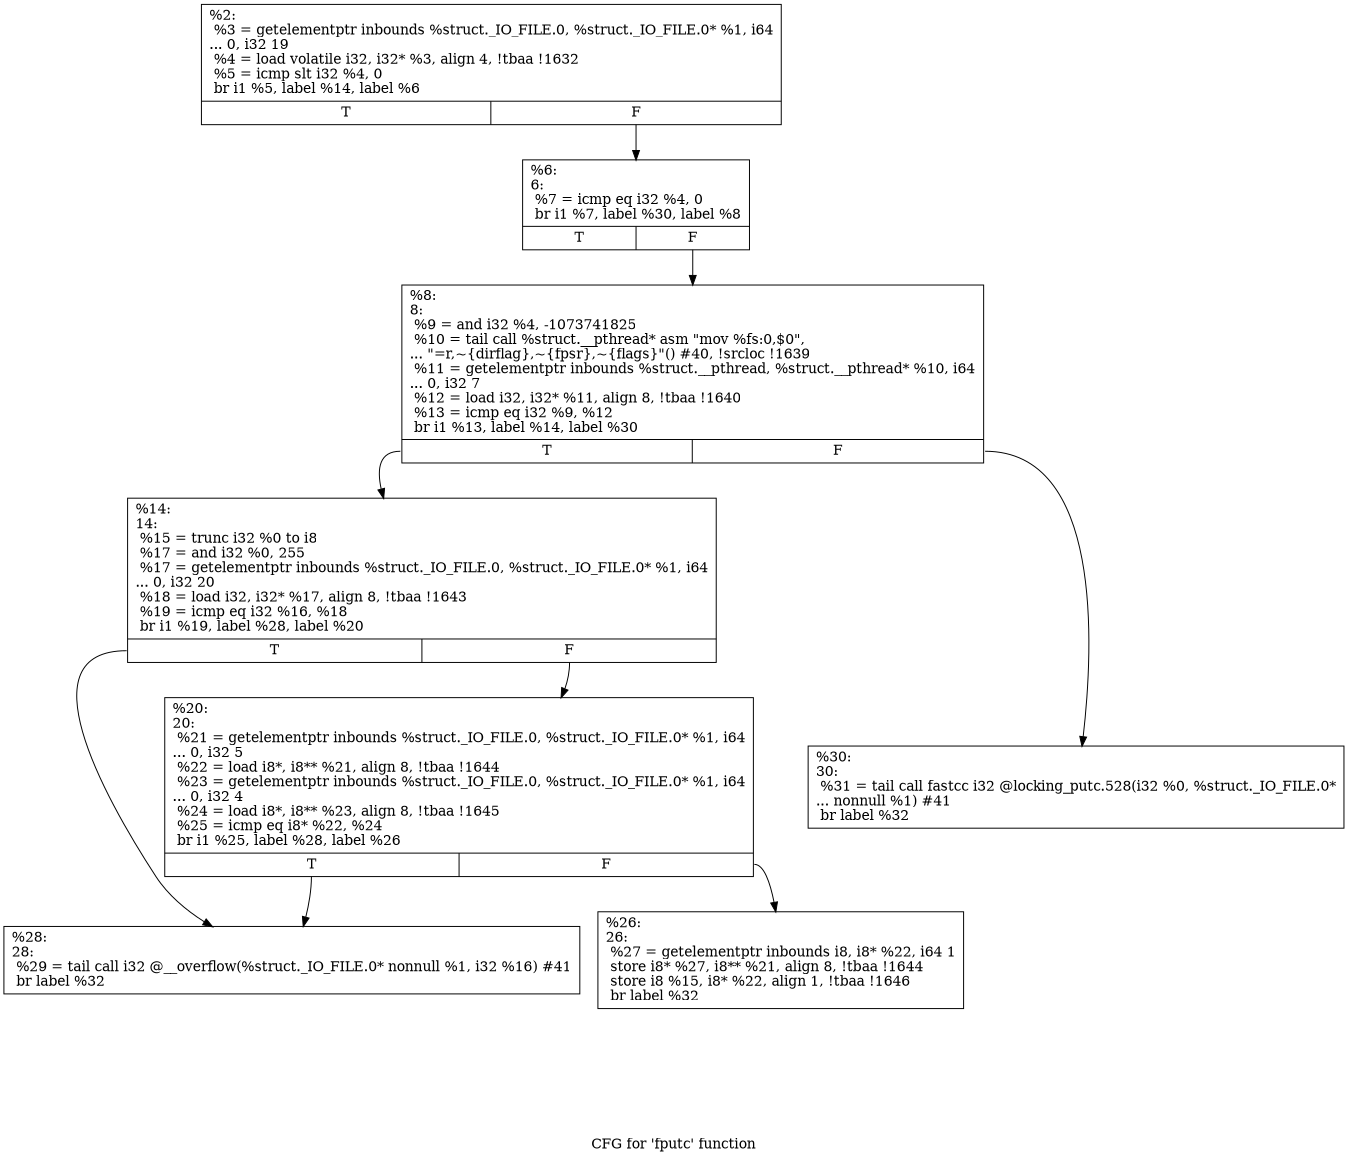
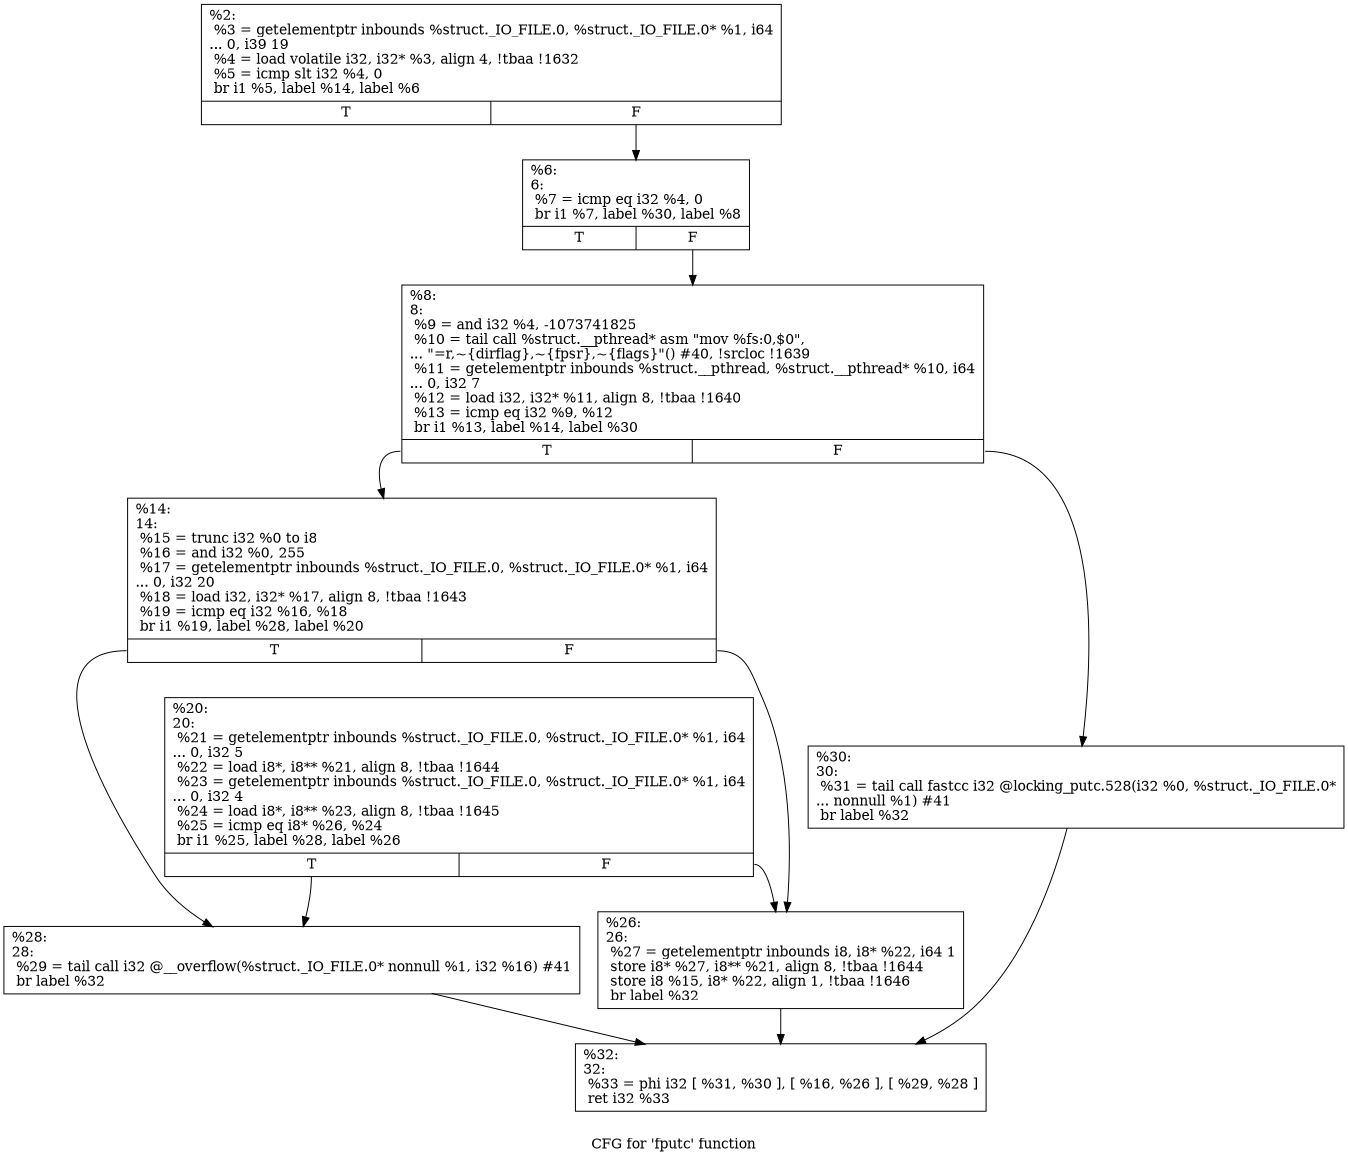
(249, 45) -> (249, 45)
(220, 553) -> (220, 553)
(568, 676) -> (782, 763)
(278, 826) -> (278, 826)
none -> (781, 1078)
